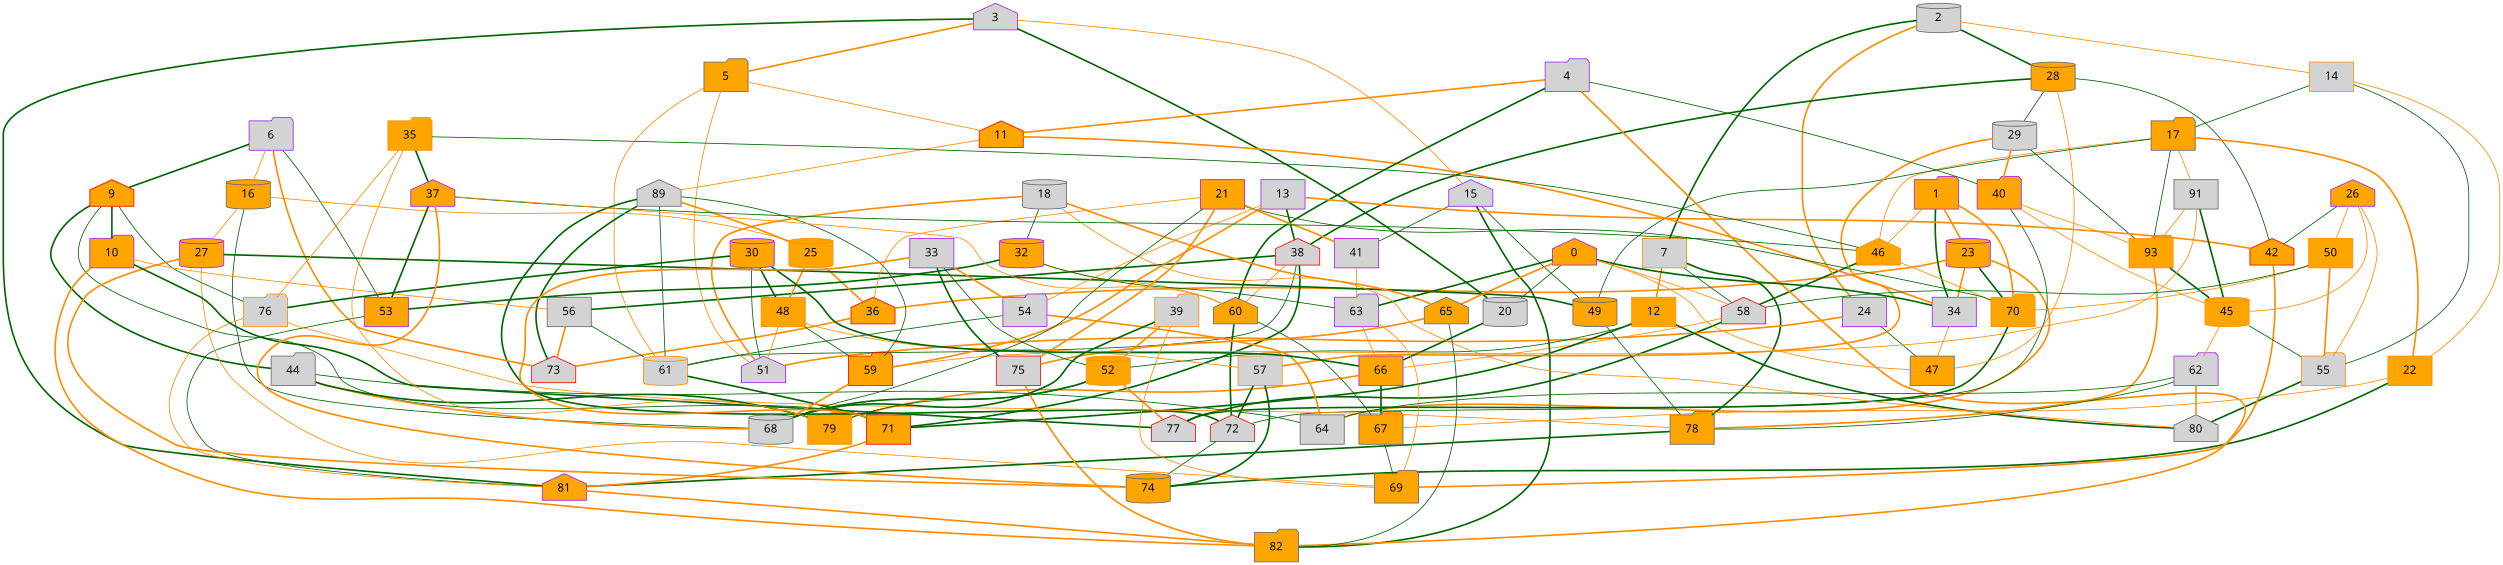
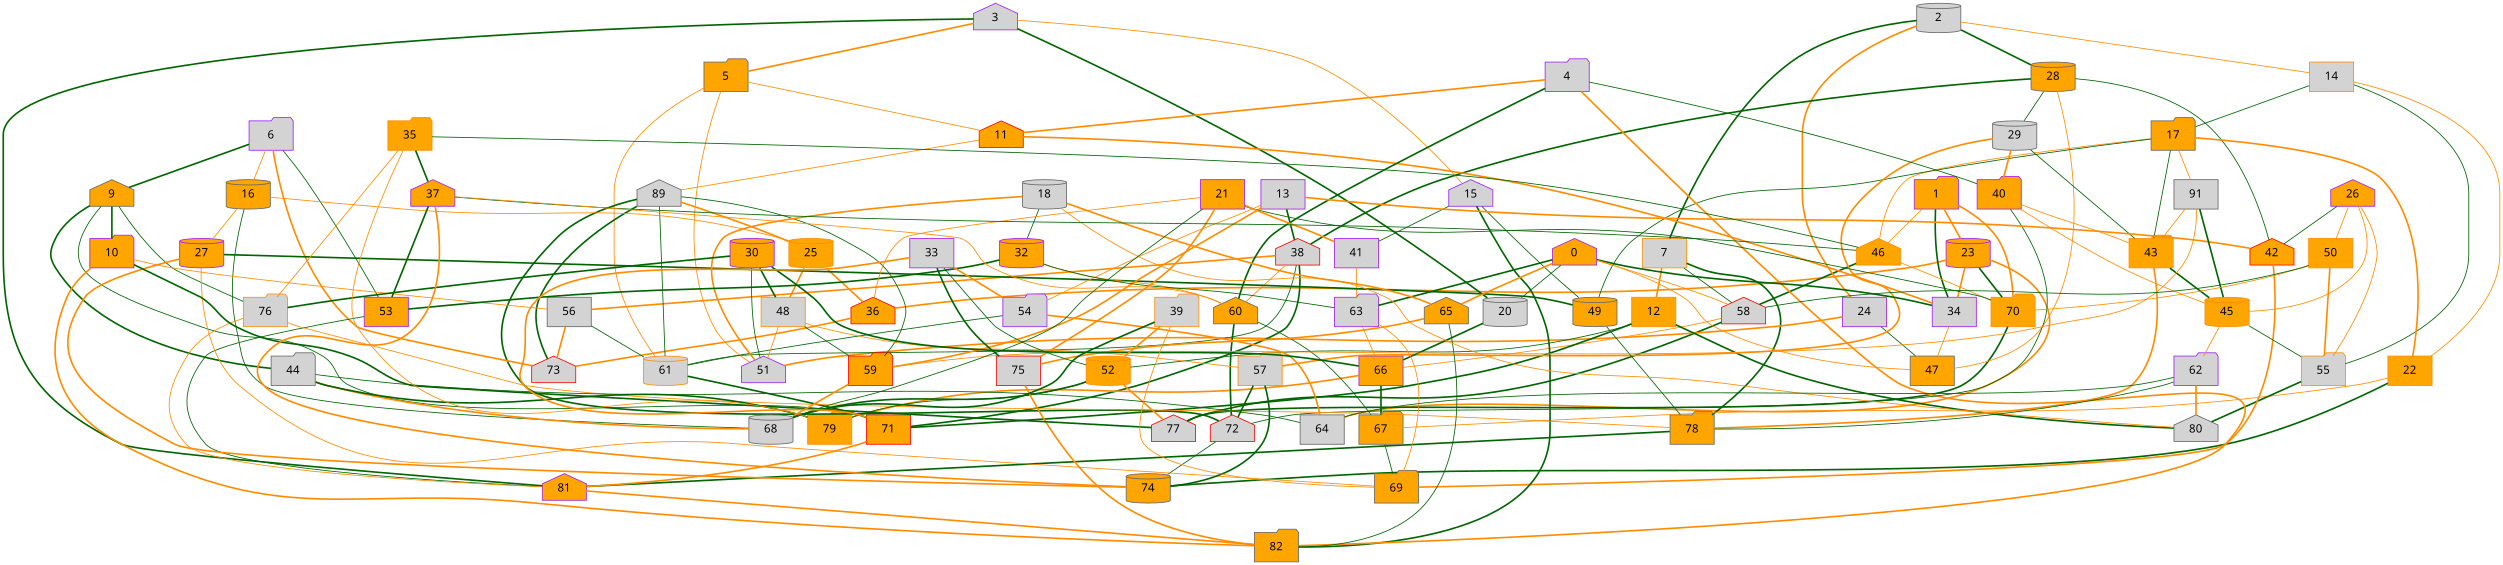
(112, 194) -> (112, 194)
(2151, 253) -> (2151, 253)
(934, 283) -> (934, 283)
(783, 312) -> (783, 312)
